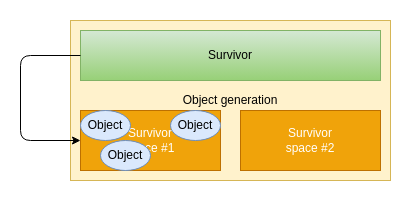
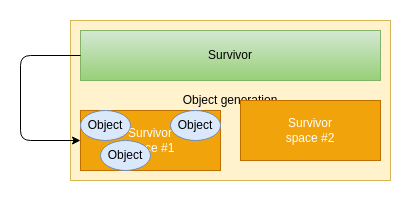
(311, 141) -> (311, 131)
